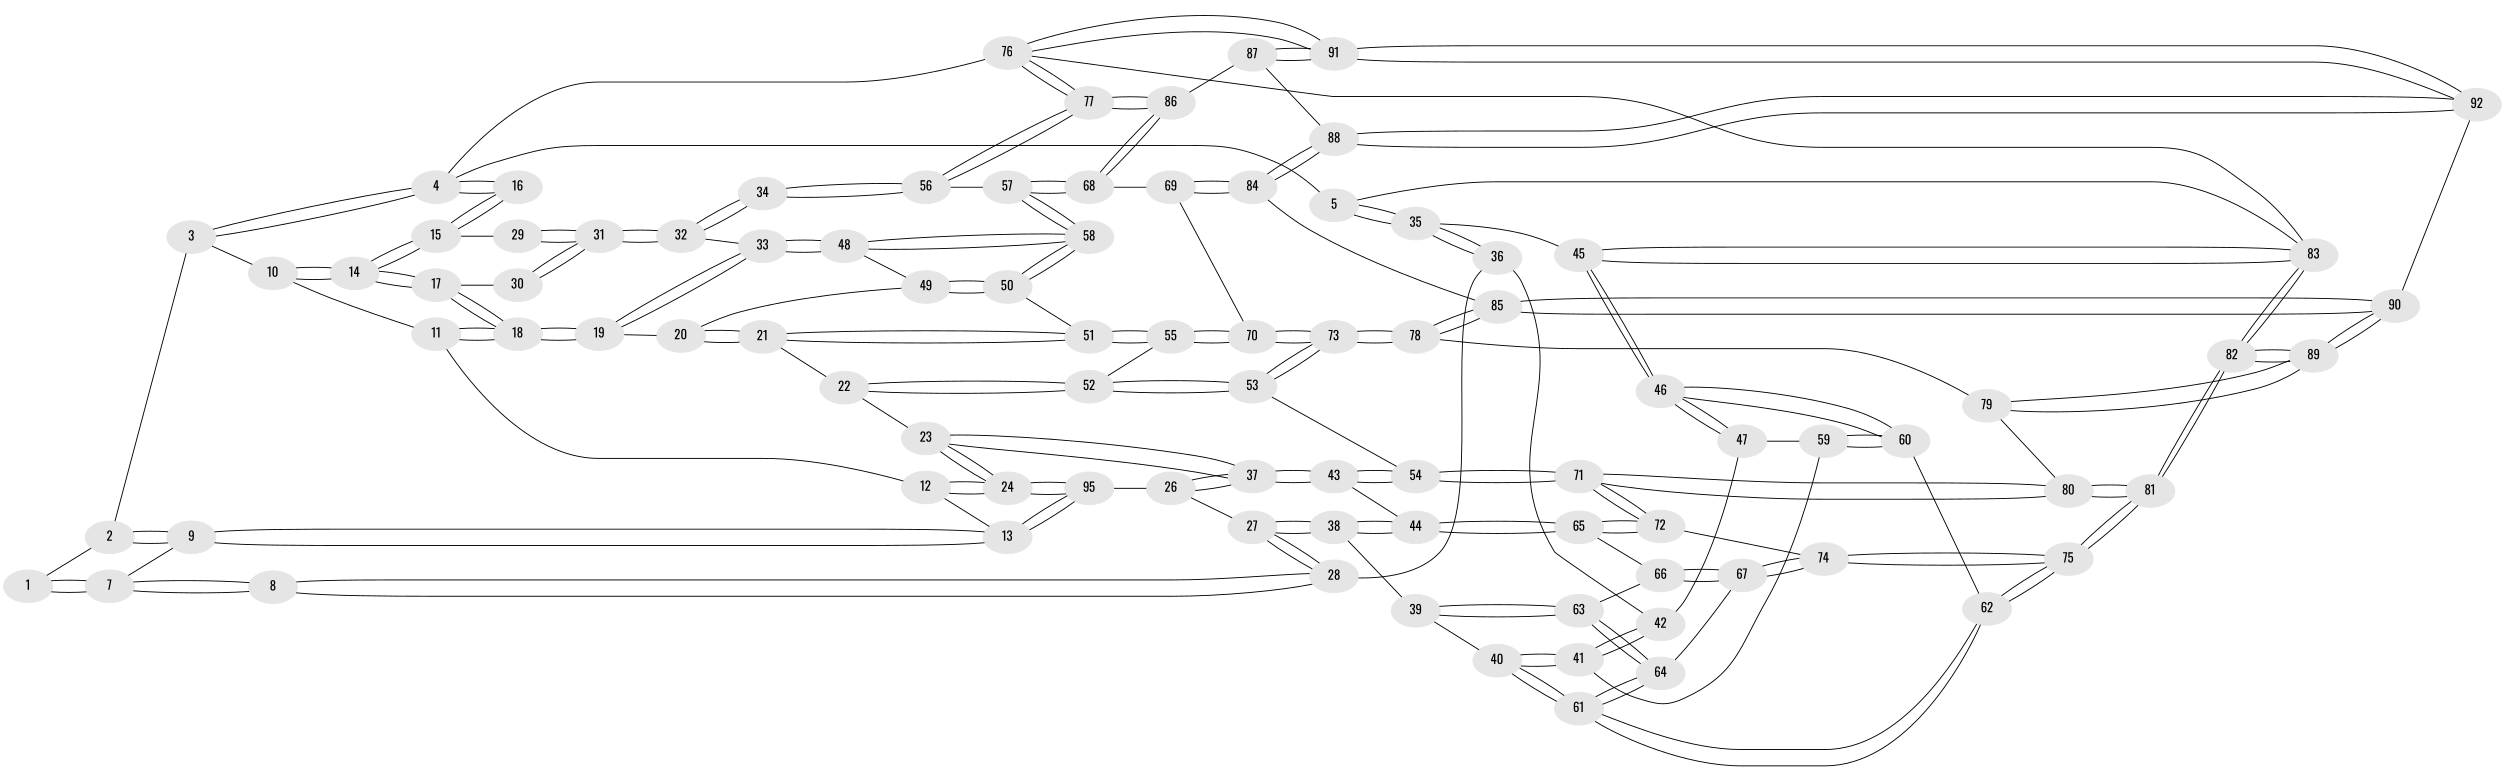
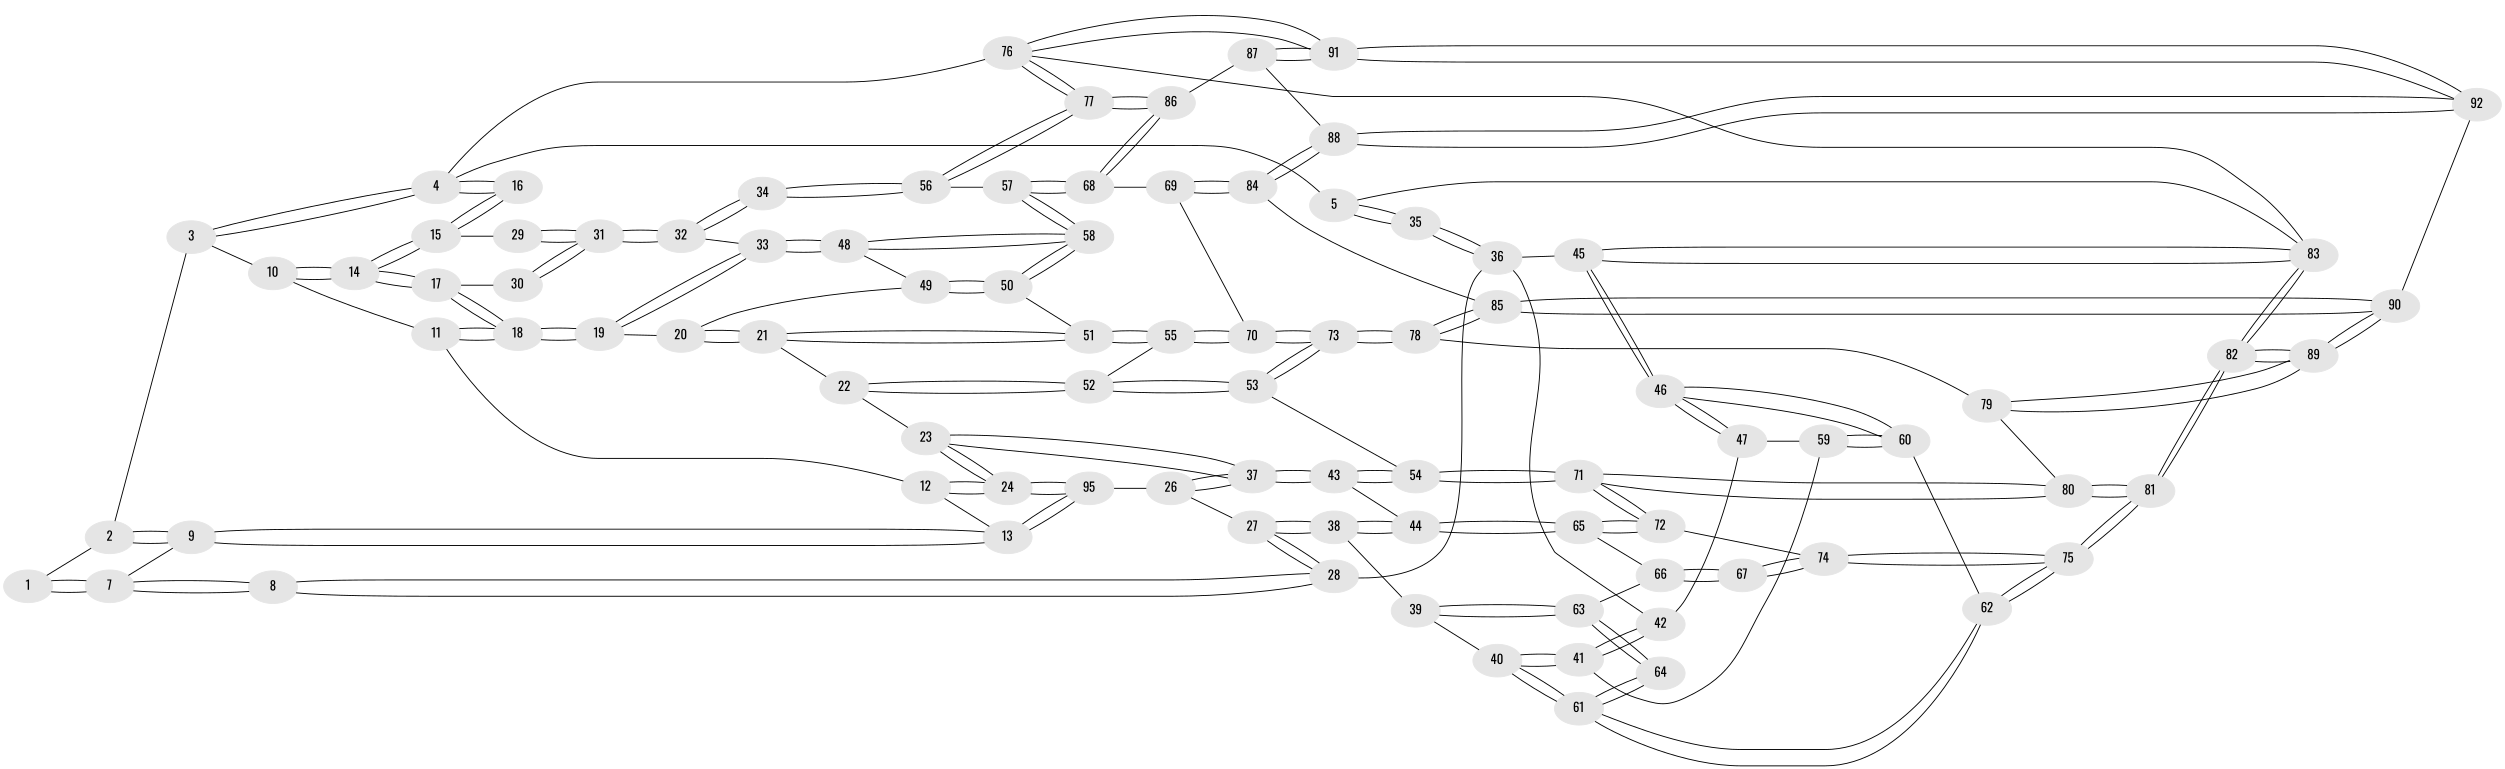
(1501, 229) -> (1538, 257)
(1704, 626) -> none
